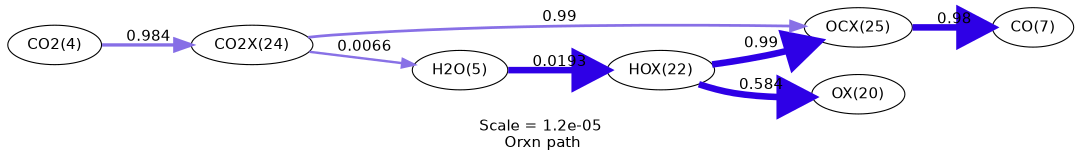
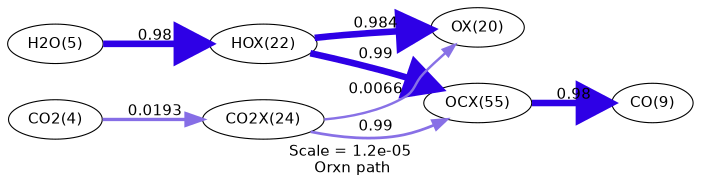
(858, 27) -> (478, 103)
(1033, 27) -> (652, 103)
(147, 37) -> (153, 111)
(356, 58) -> (394, 103)
(558, 62) -> (153, 36)
(759, 85) -> (374, 24)
